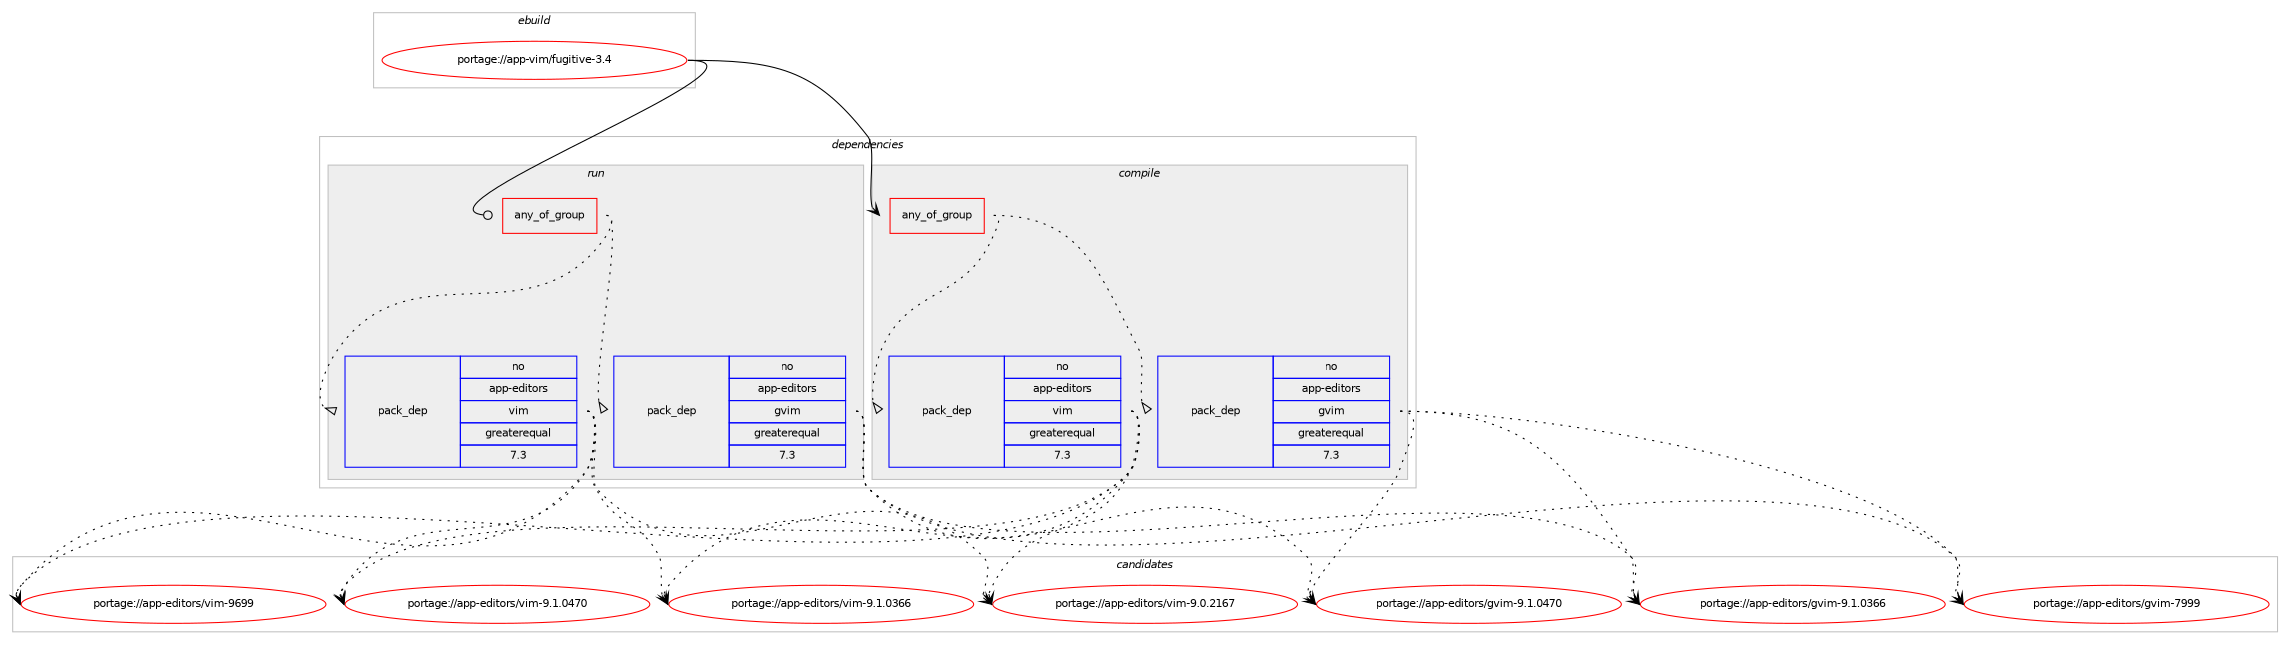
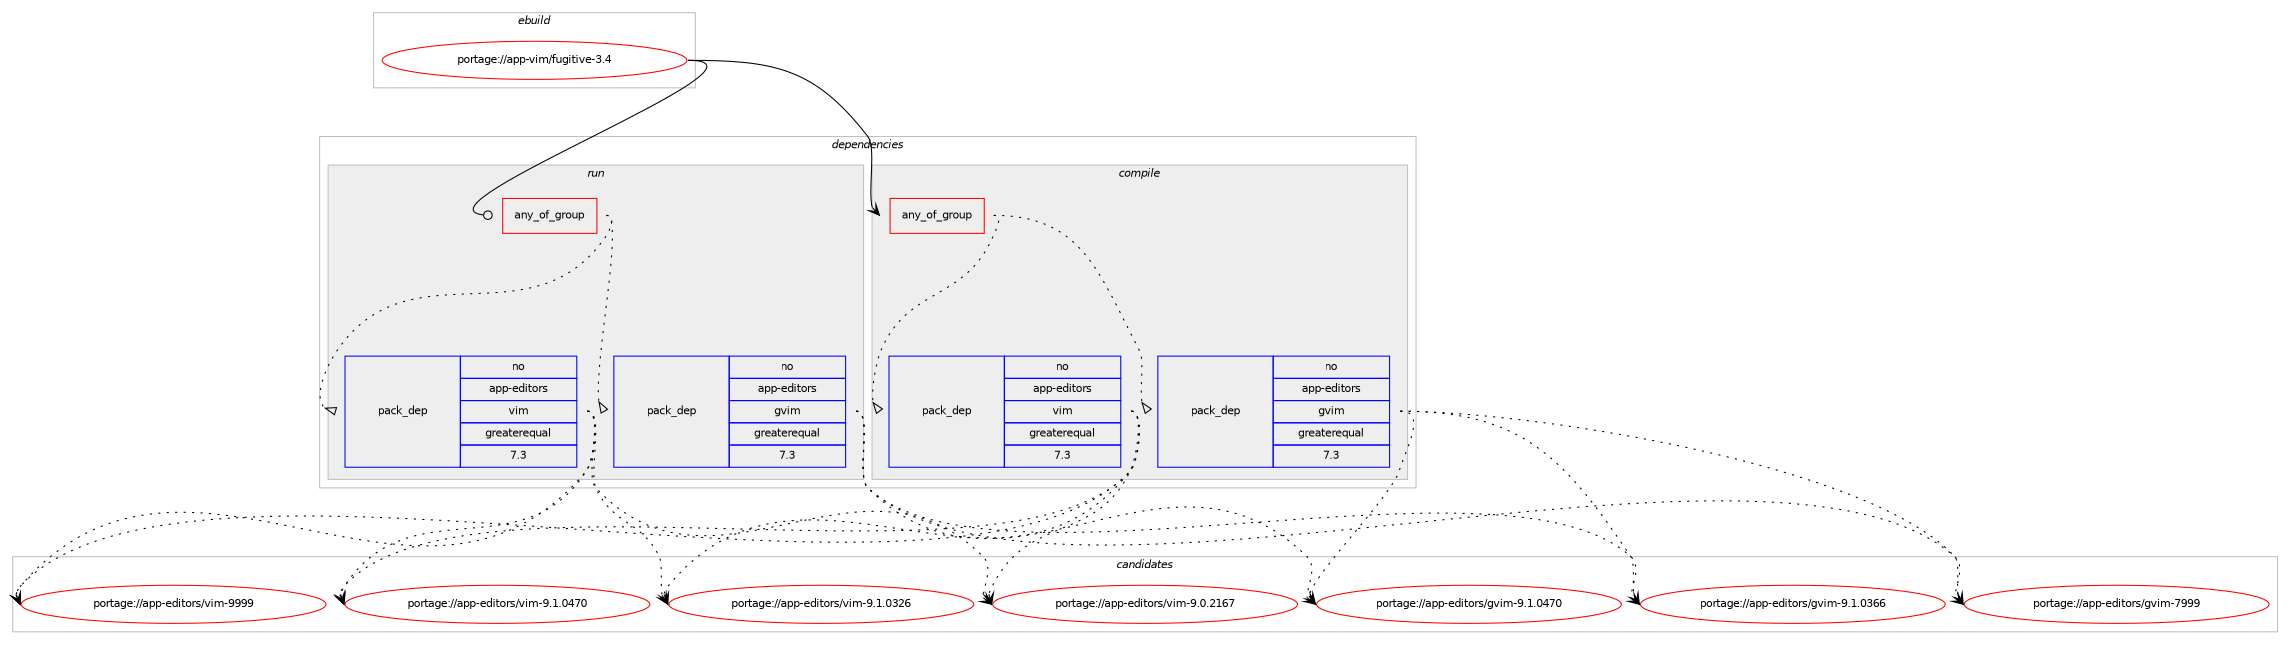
(174, 604) -> (174, 604)
(821, 604) -> (821, 604)
